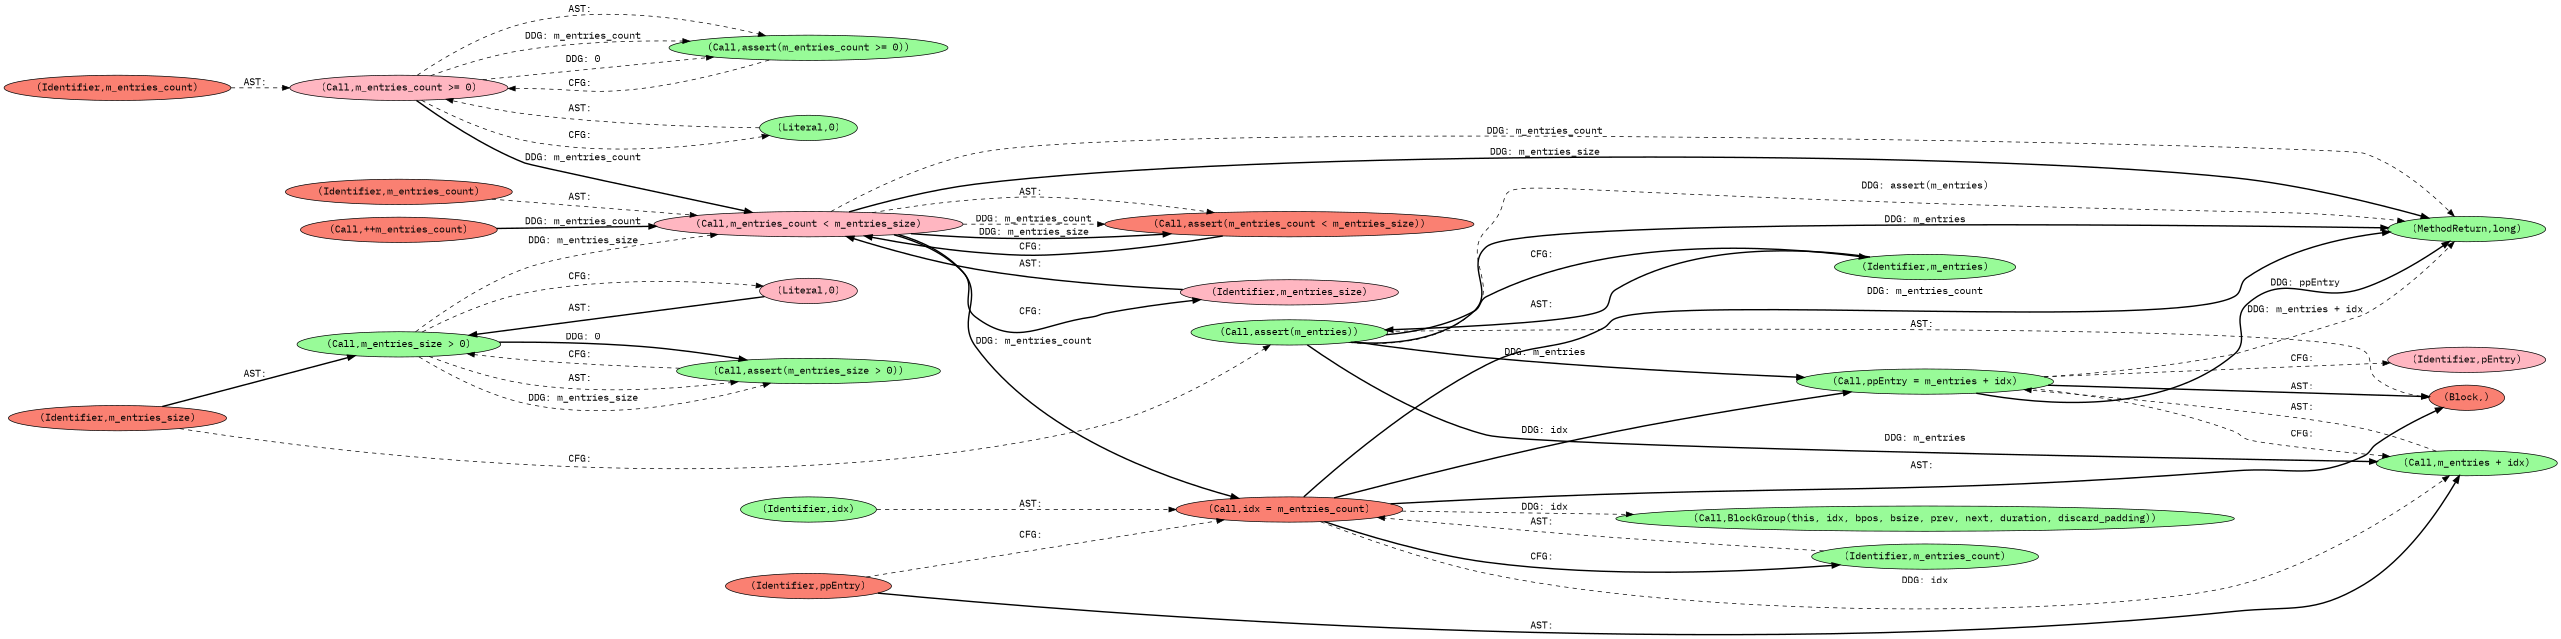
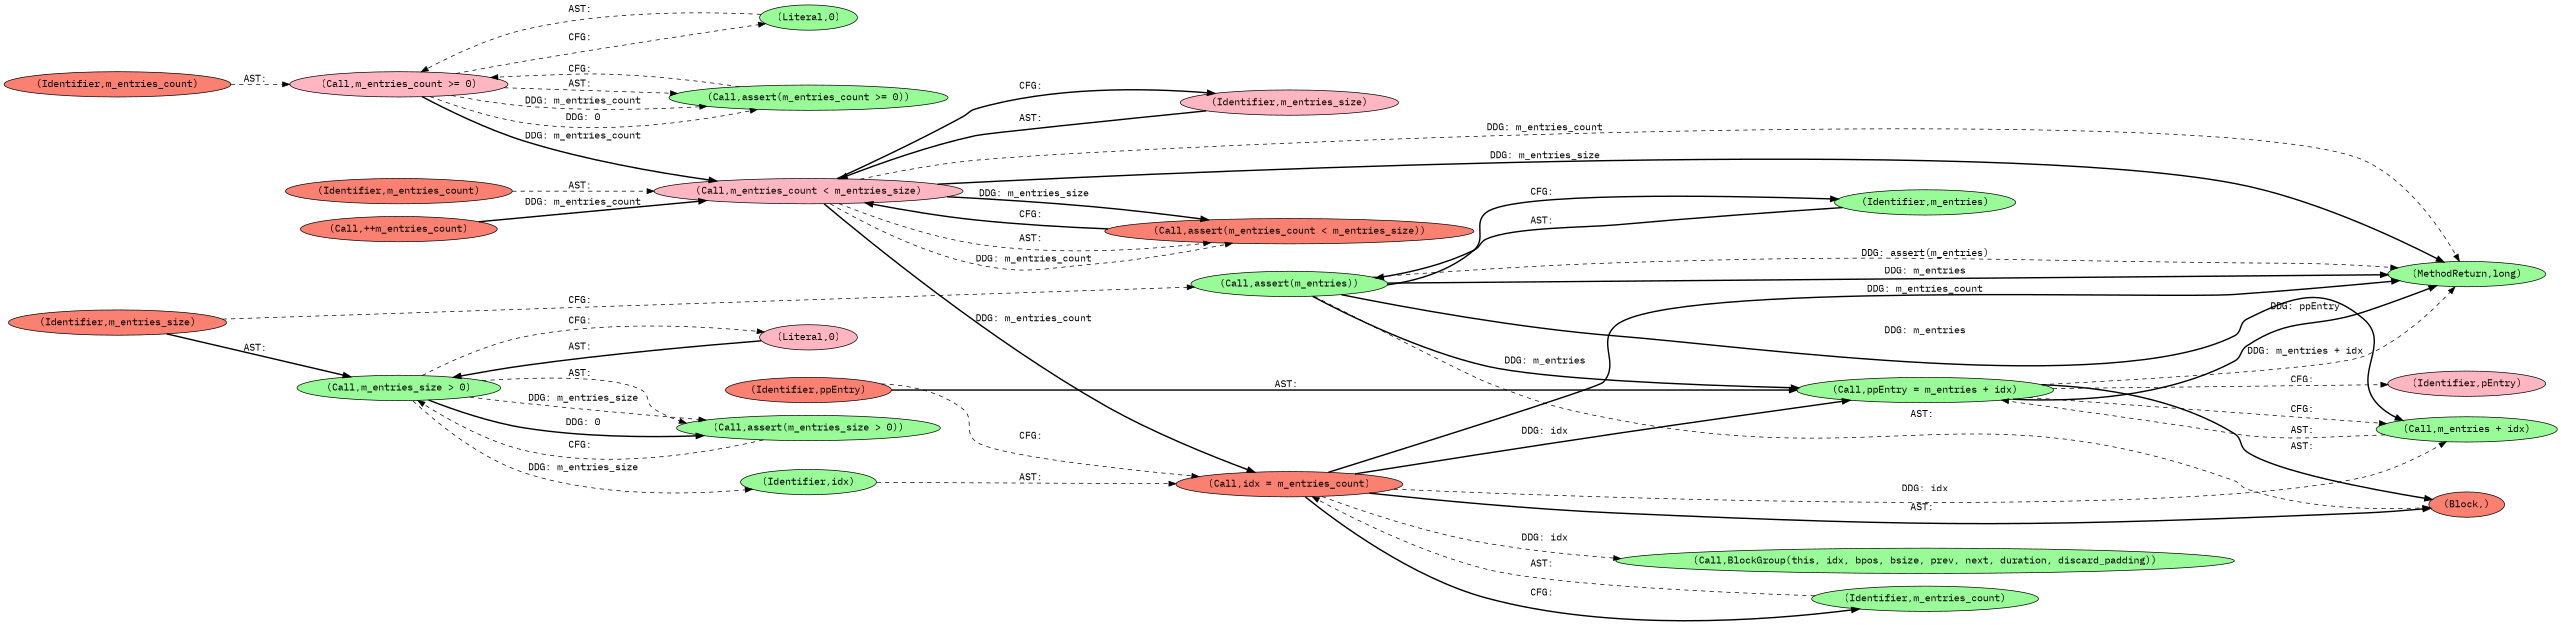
(555, 260) -> (568, 484)
(1692, 634) -> (1341, 390)
